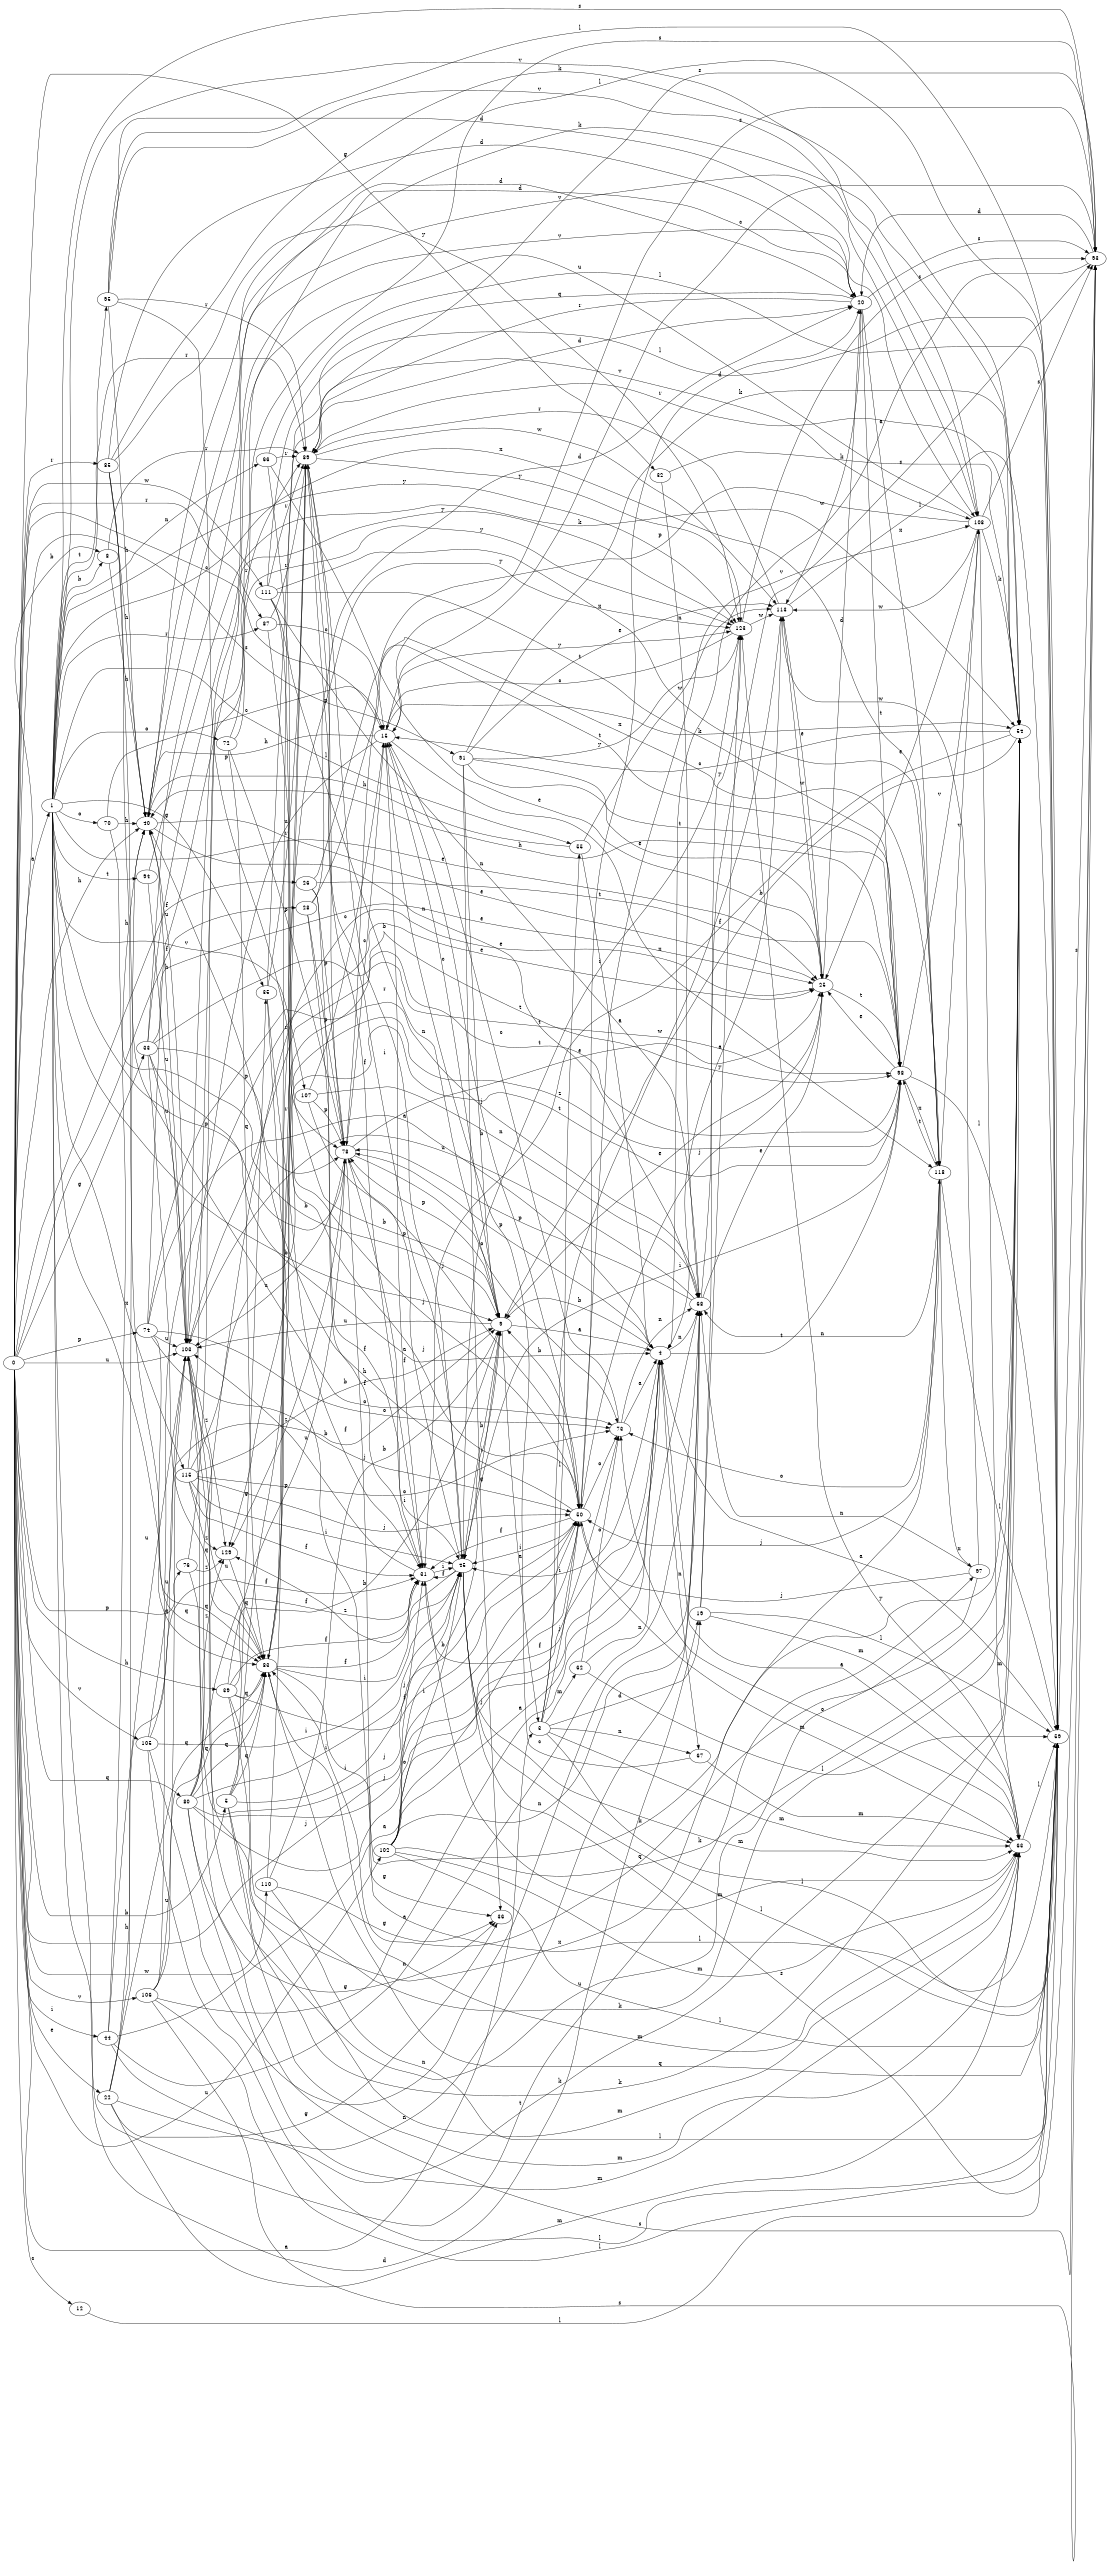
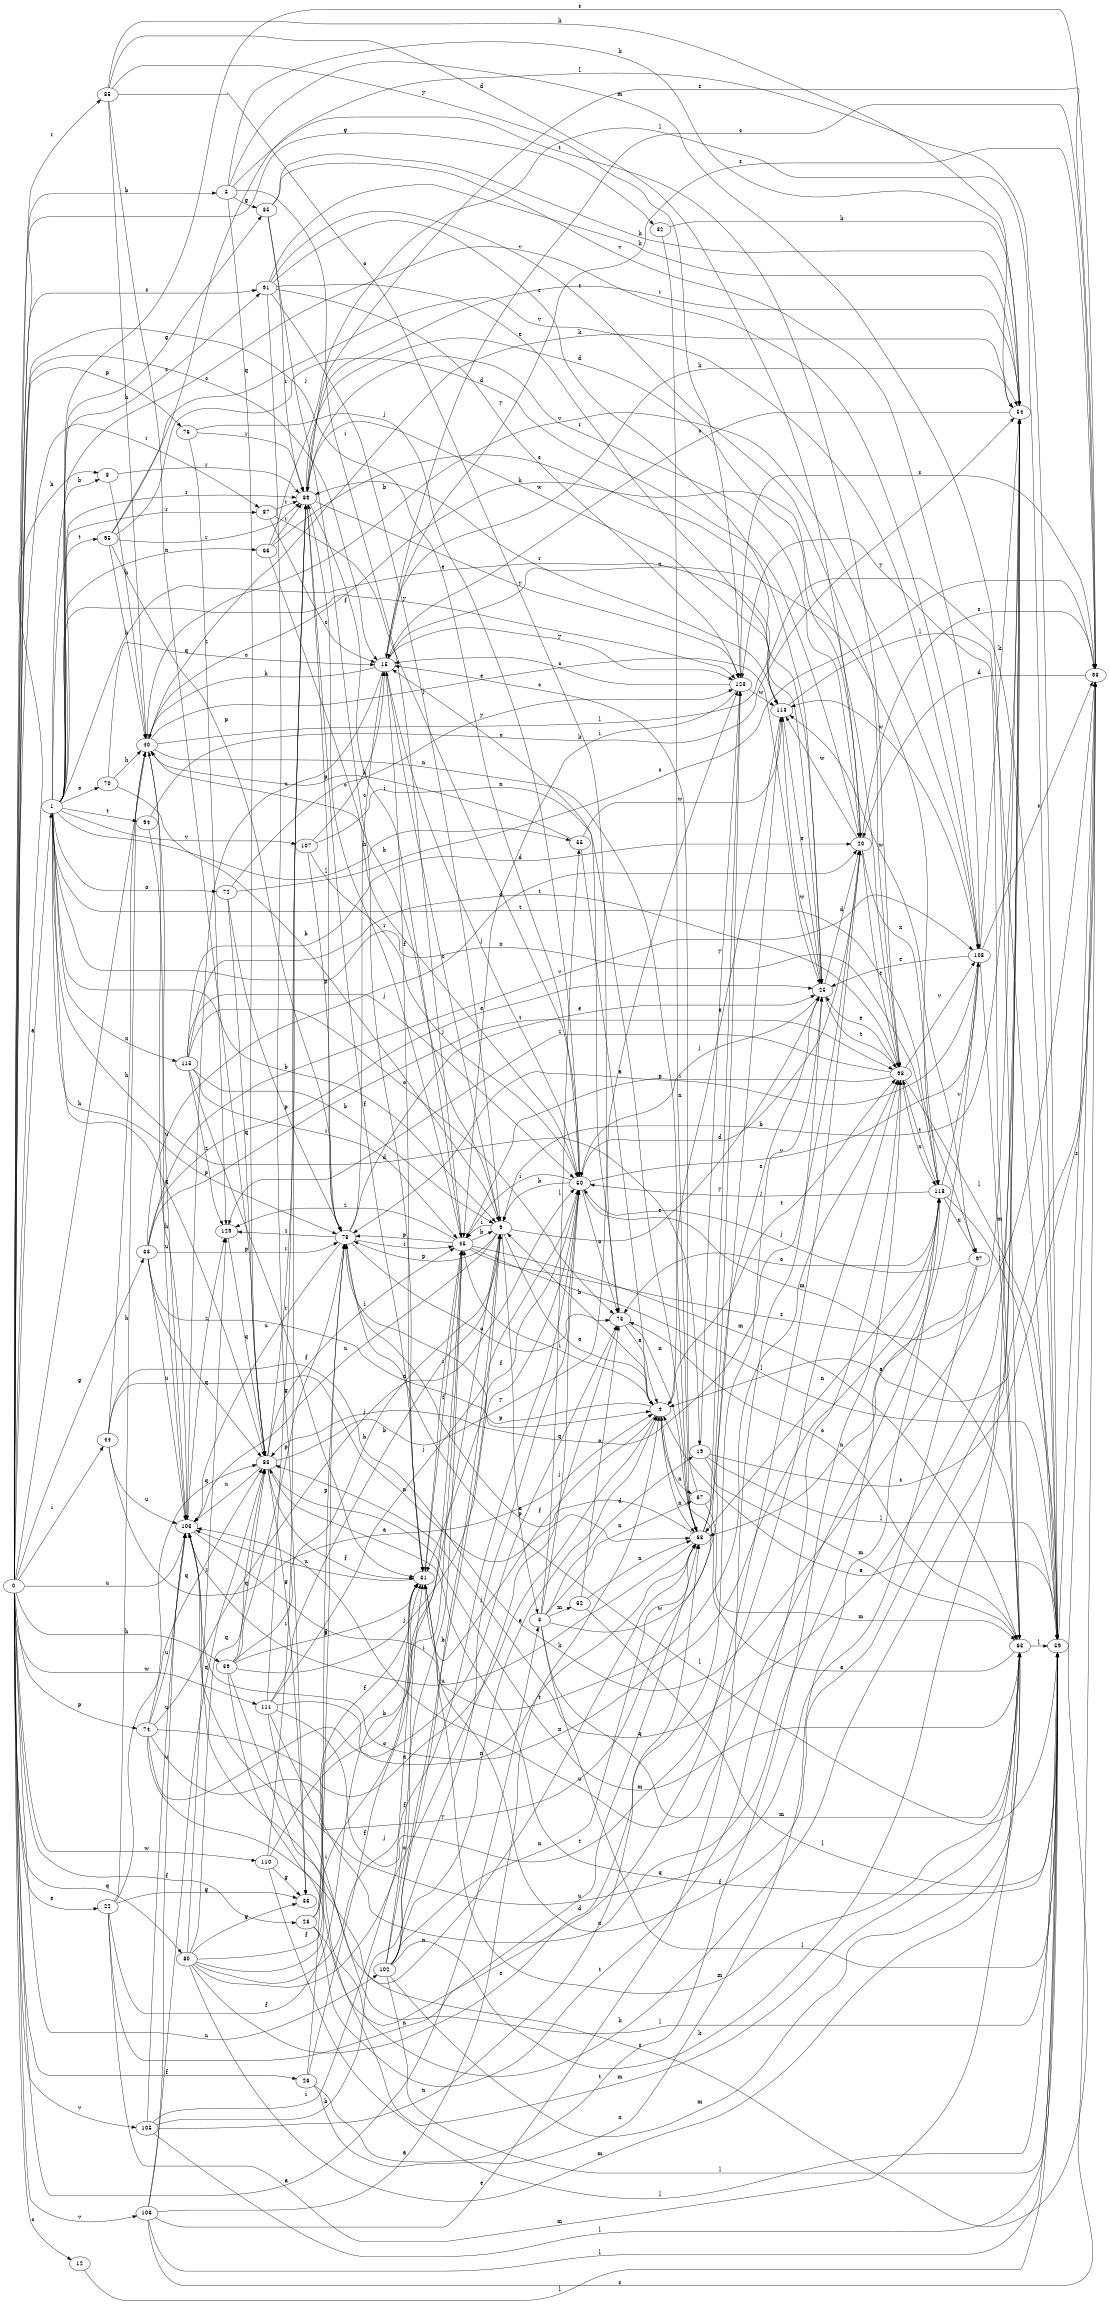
none -> (85, 416)
